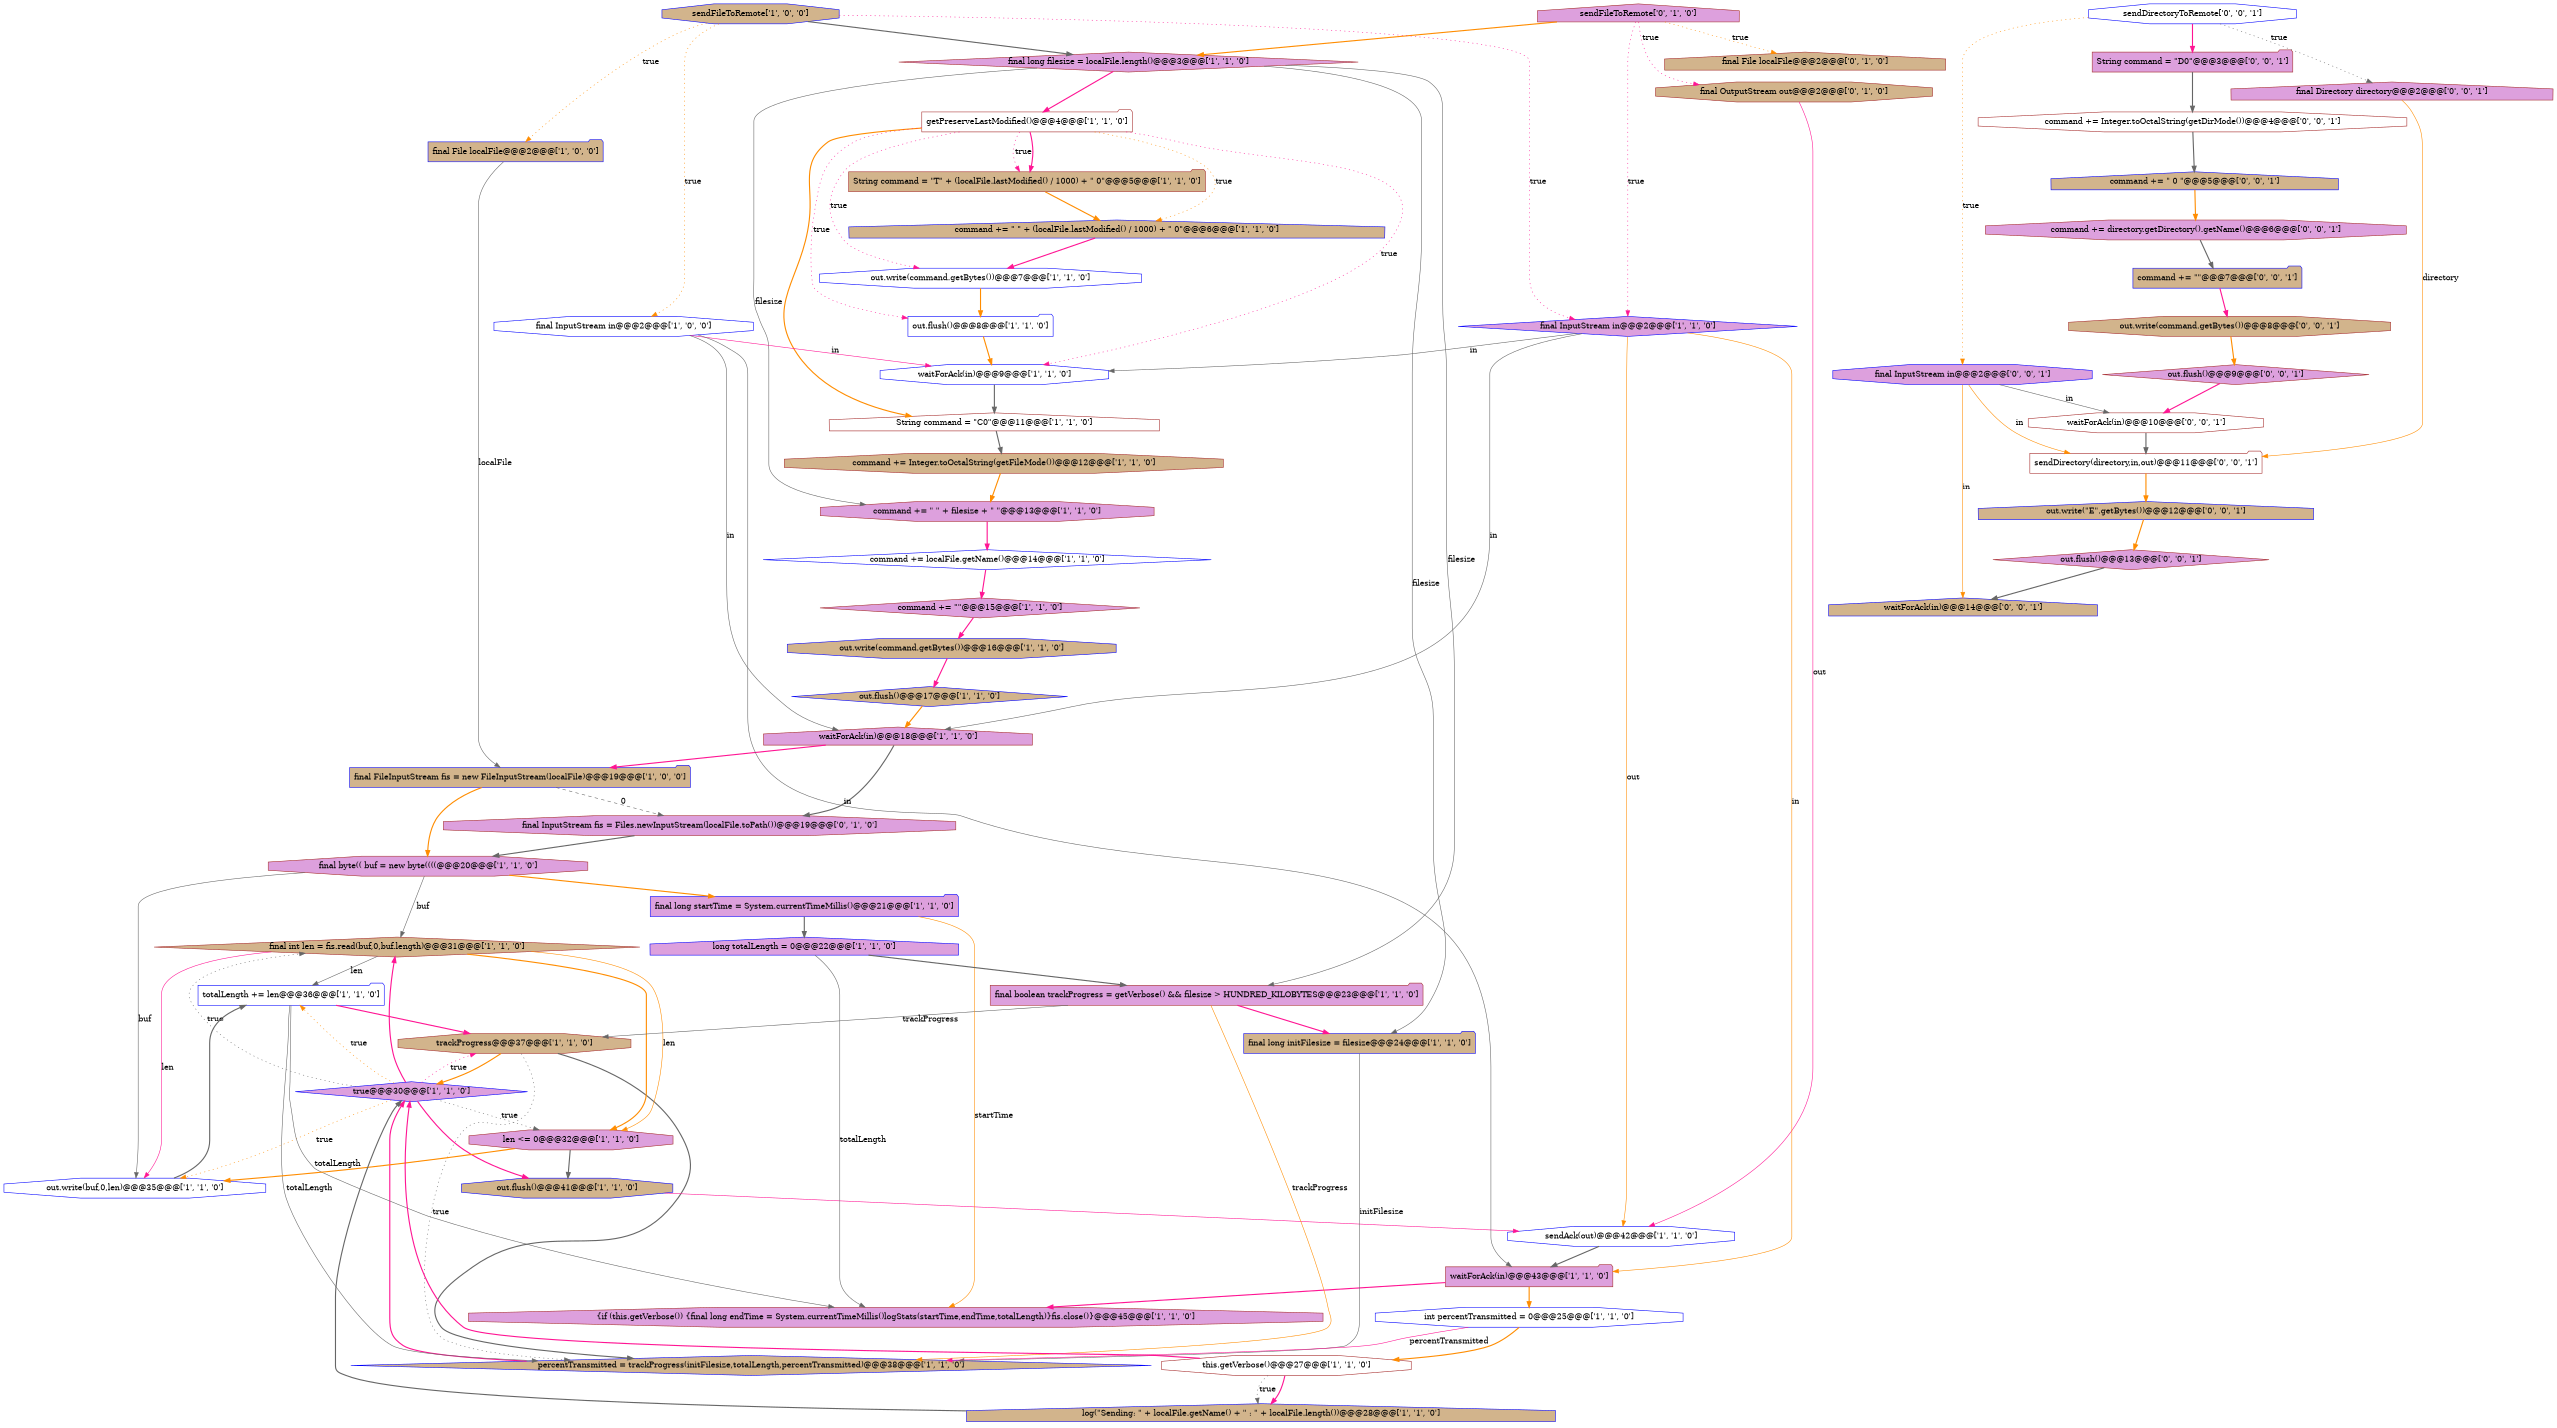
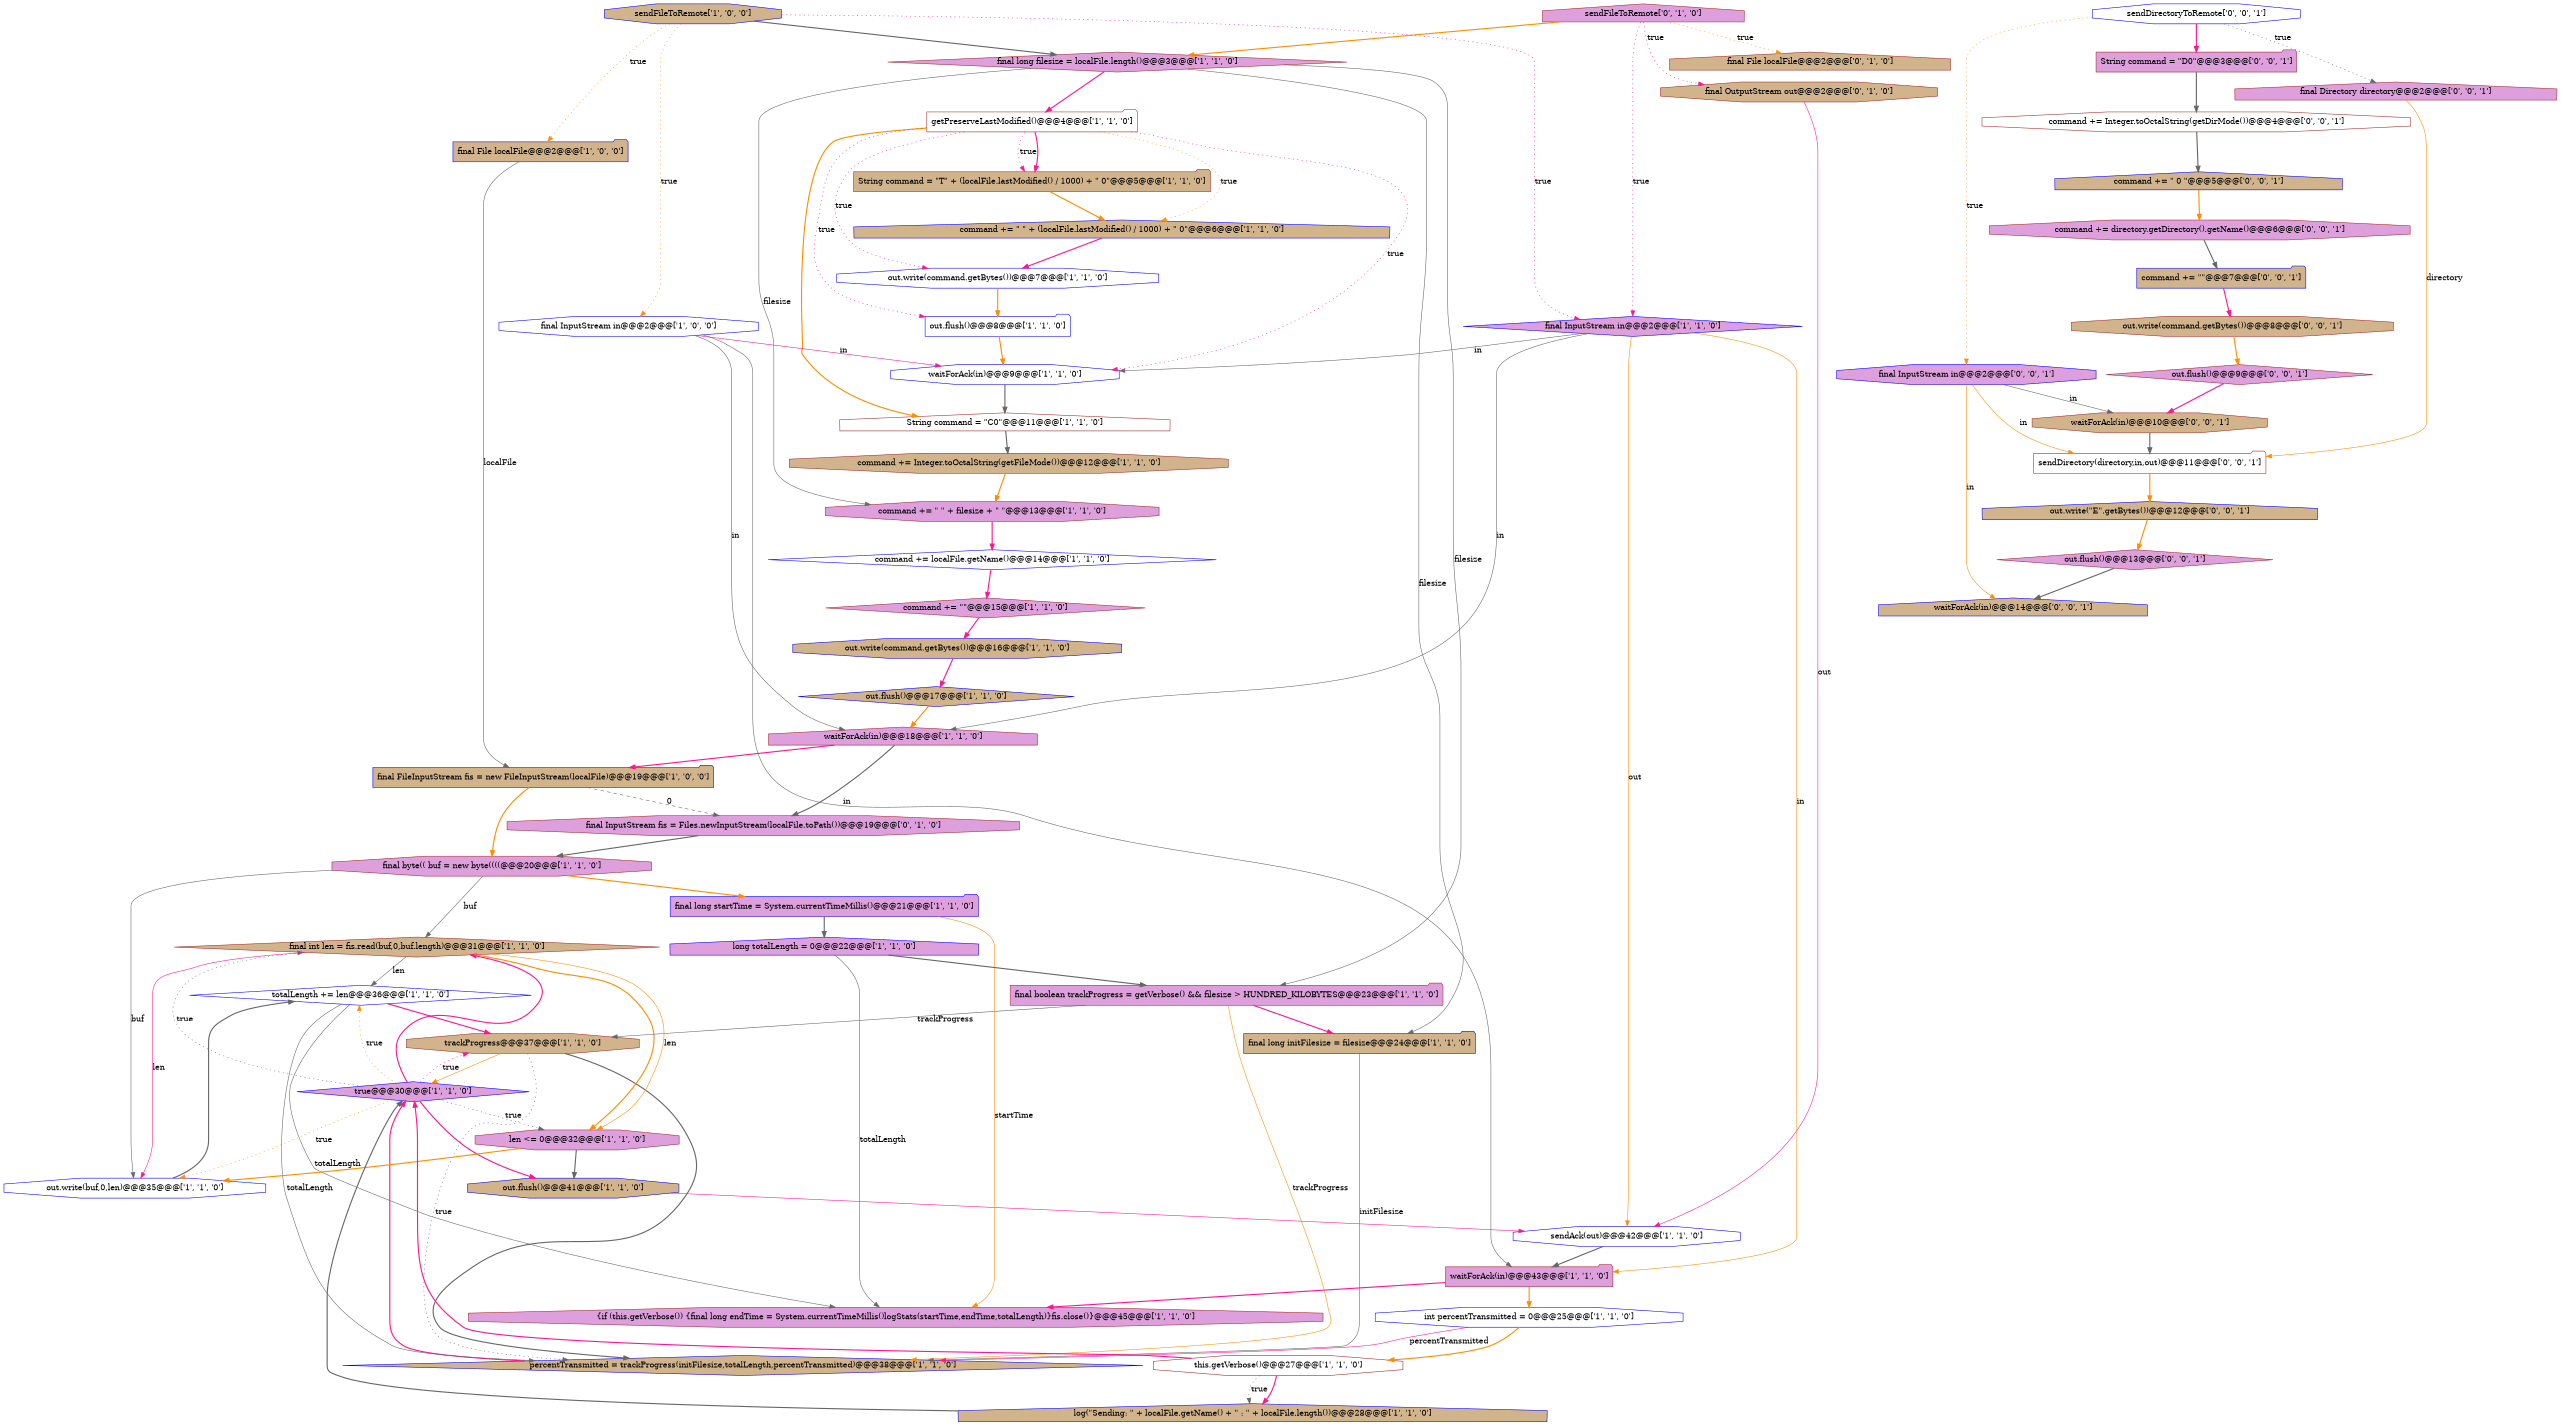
(2146, 423) -> (2150, 423)
(291, 995) -> (360, 995)
(473, 1070) -> (469, 1067)
